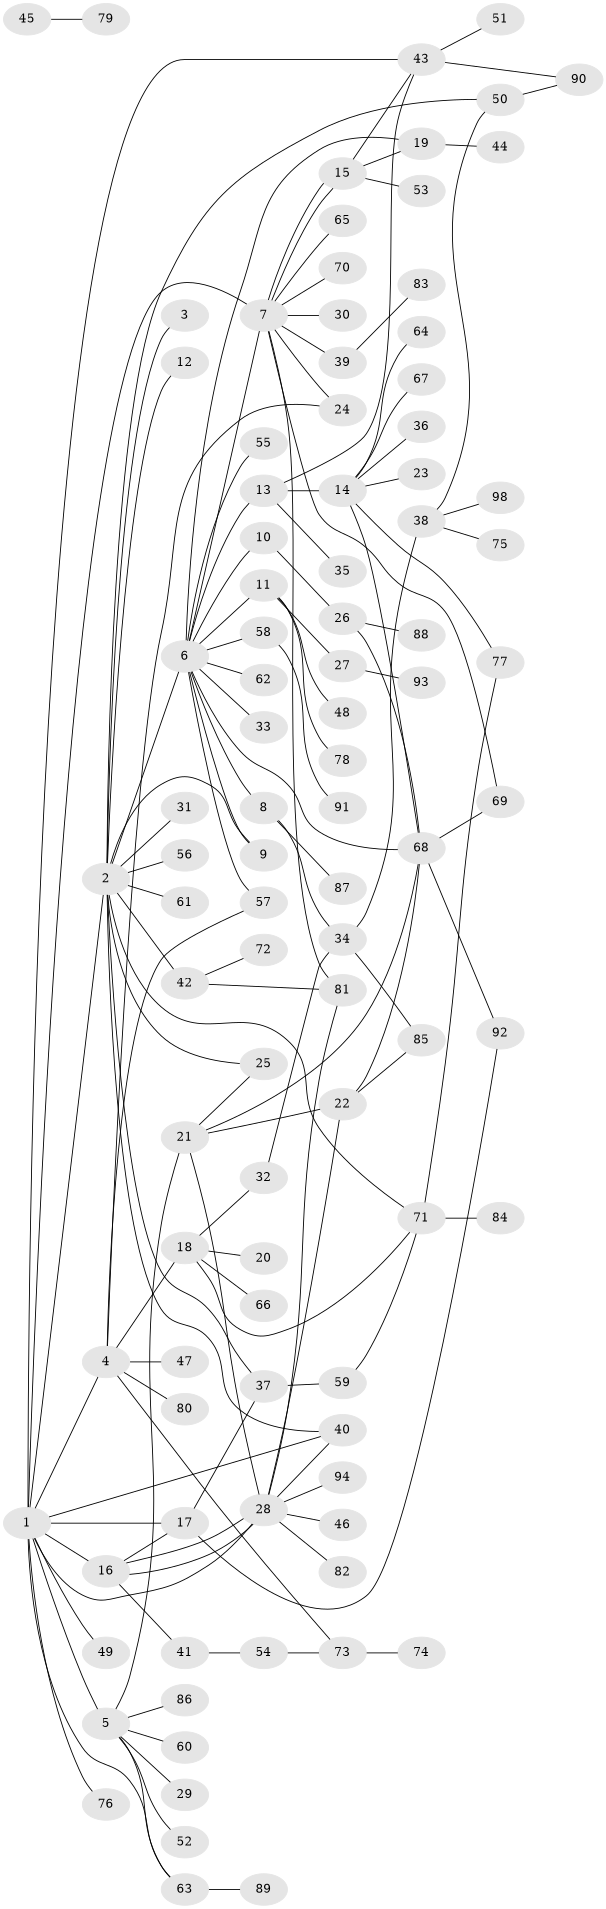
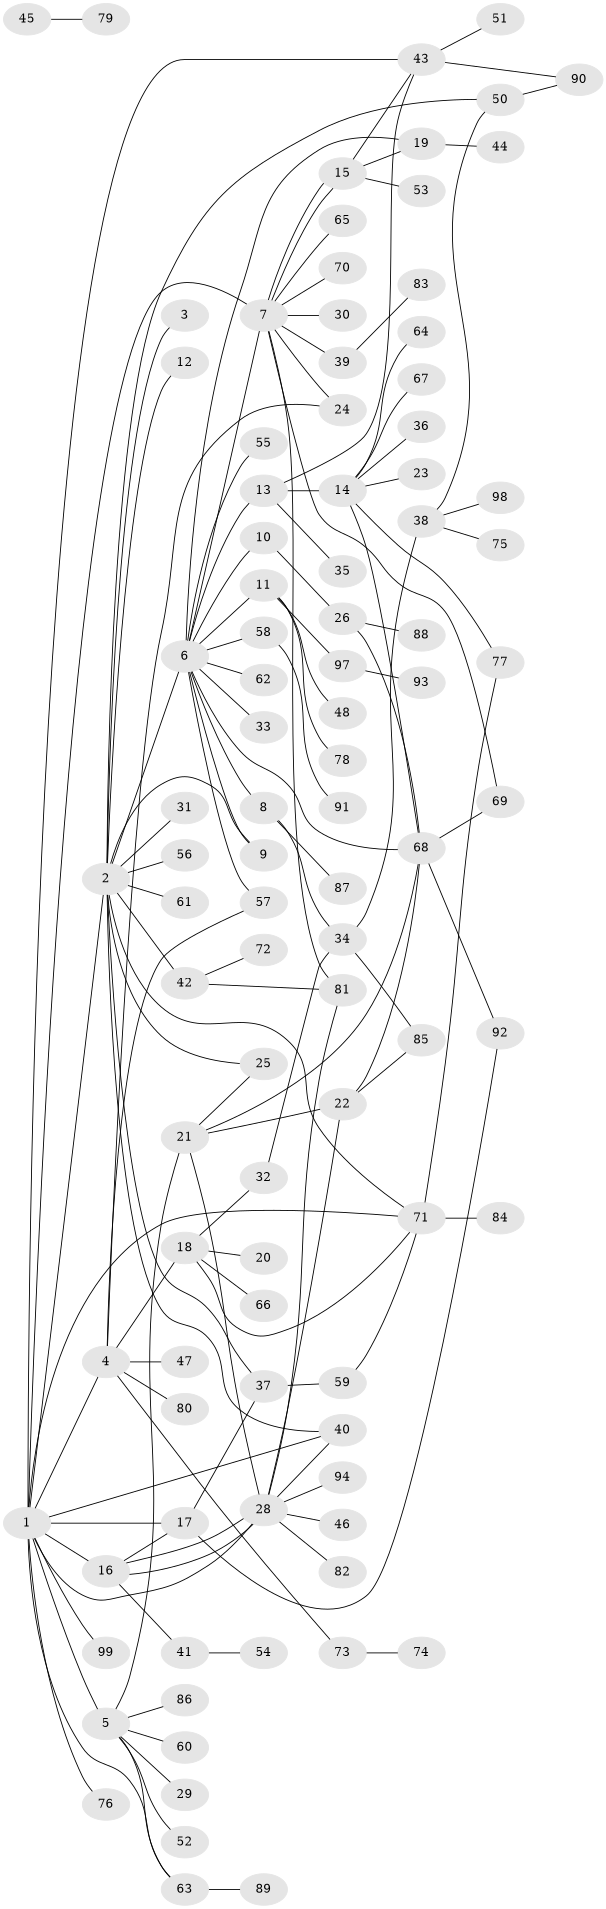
(343, 666) -> (343, 666)
none -> (127, 1250)
(106, 1653) -> (106, 1653)
(303, 1653) -> none
